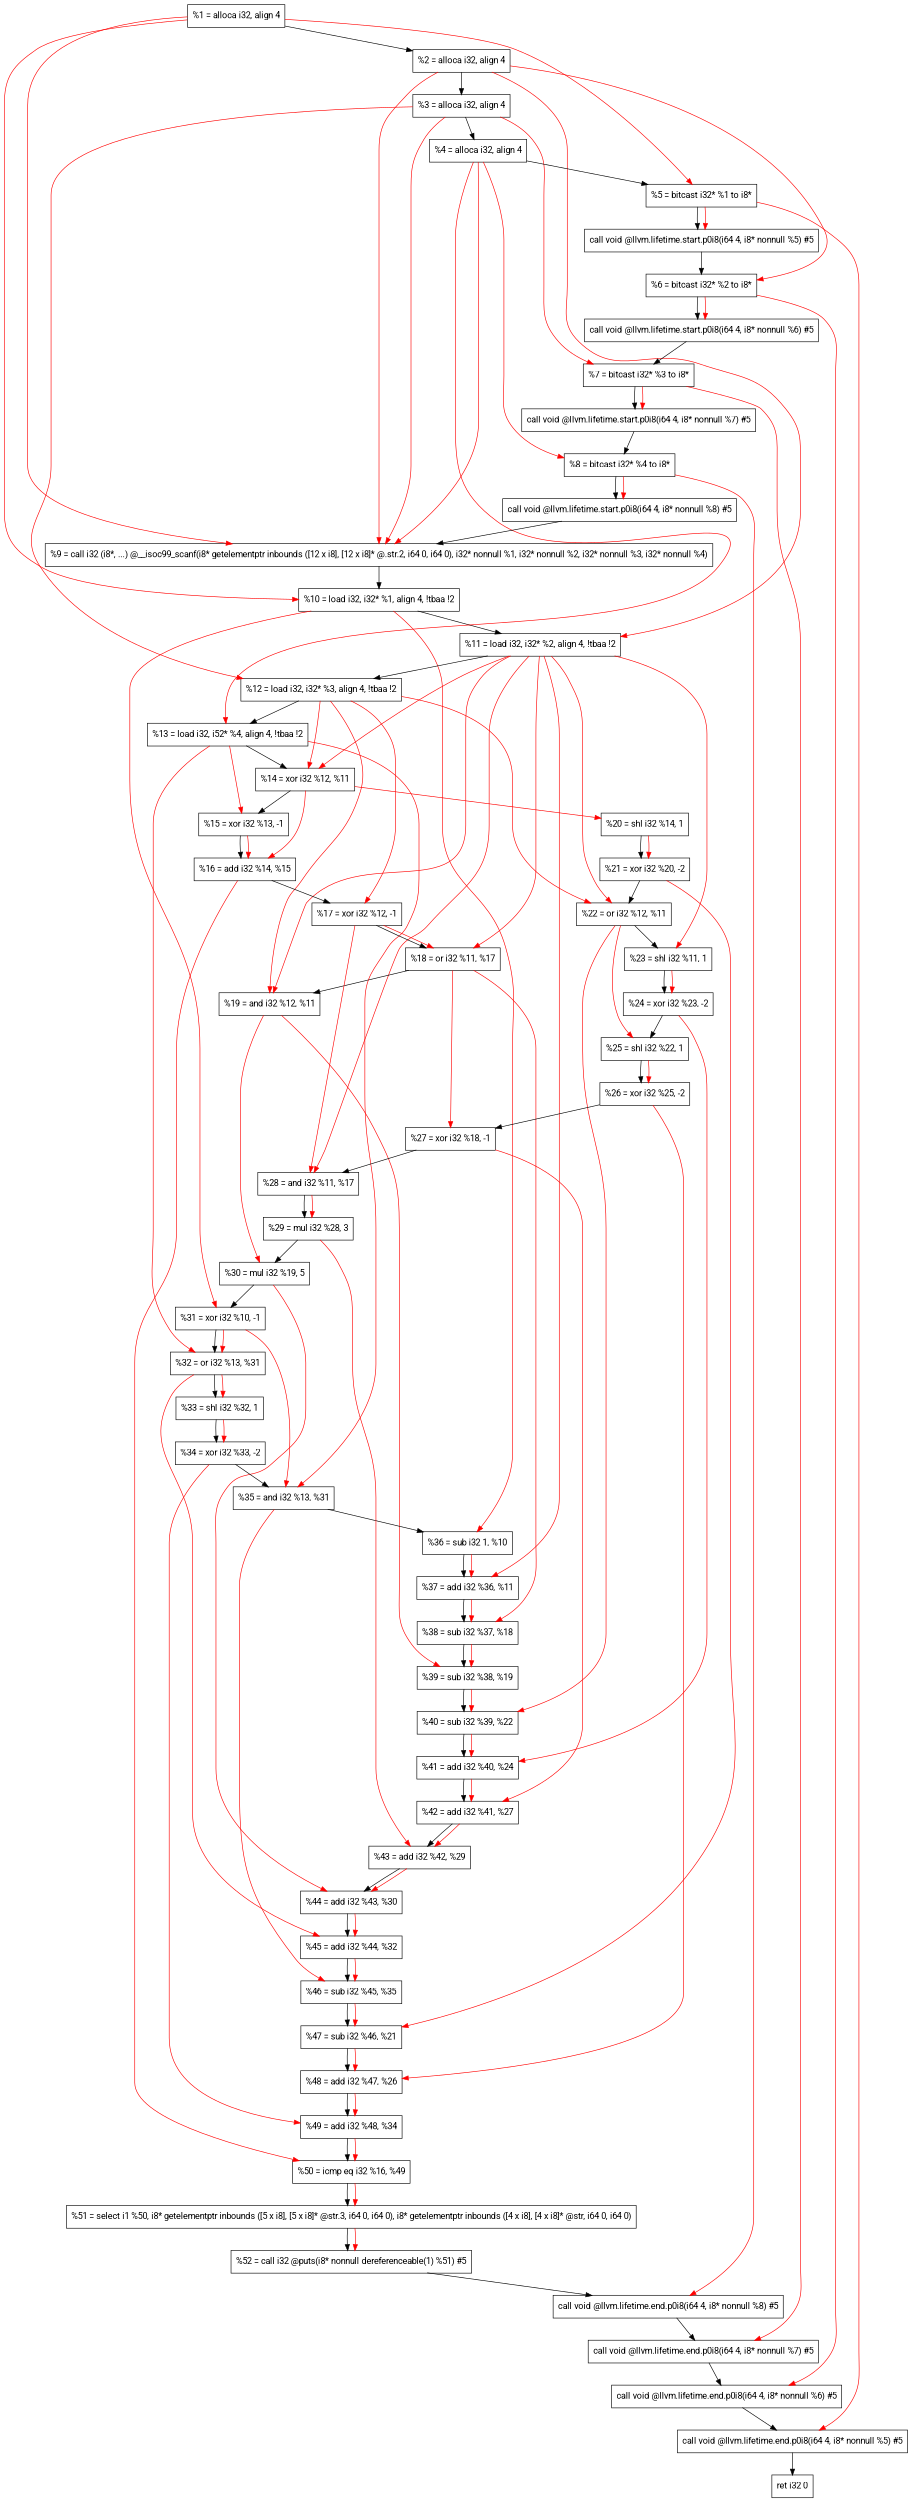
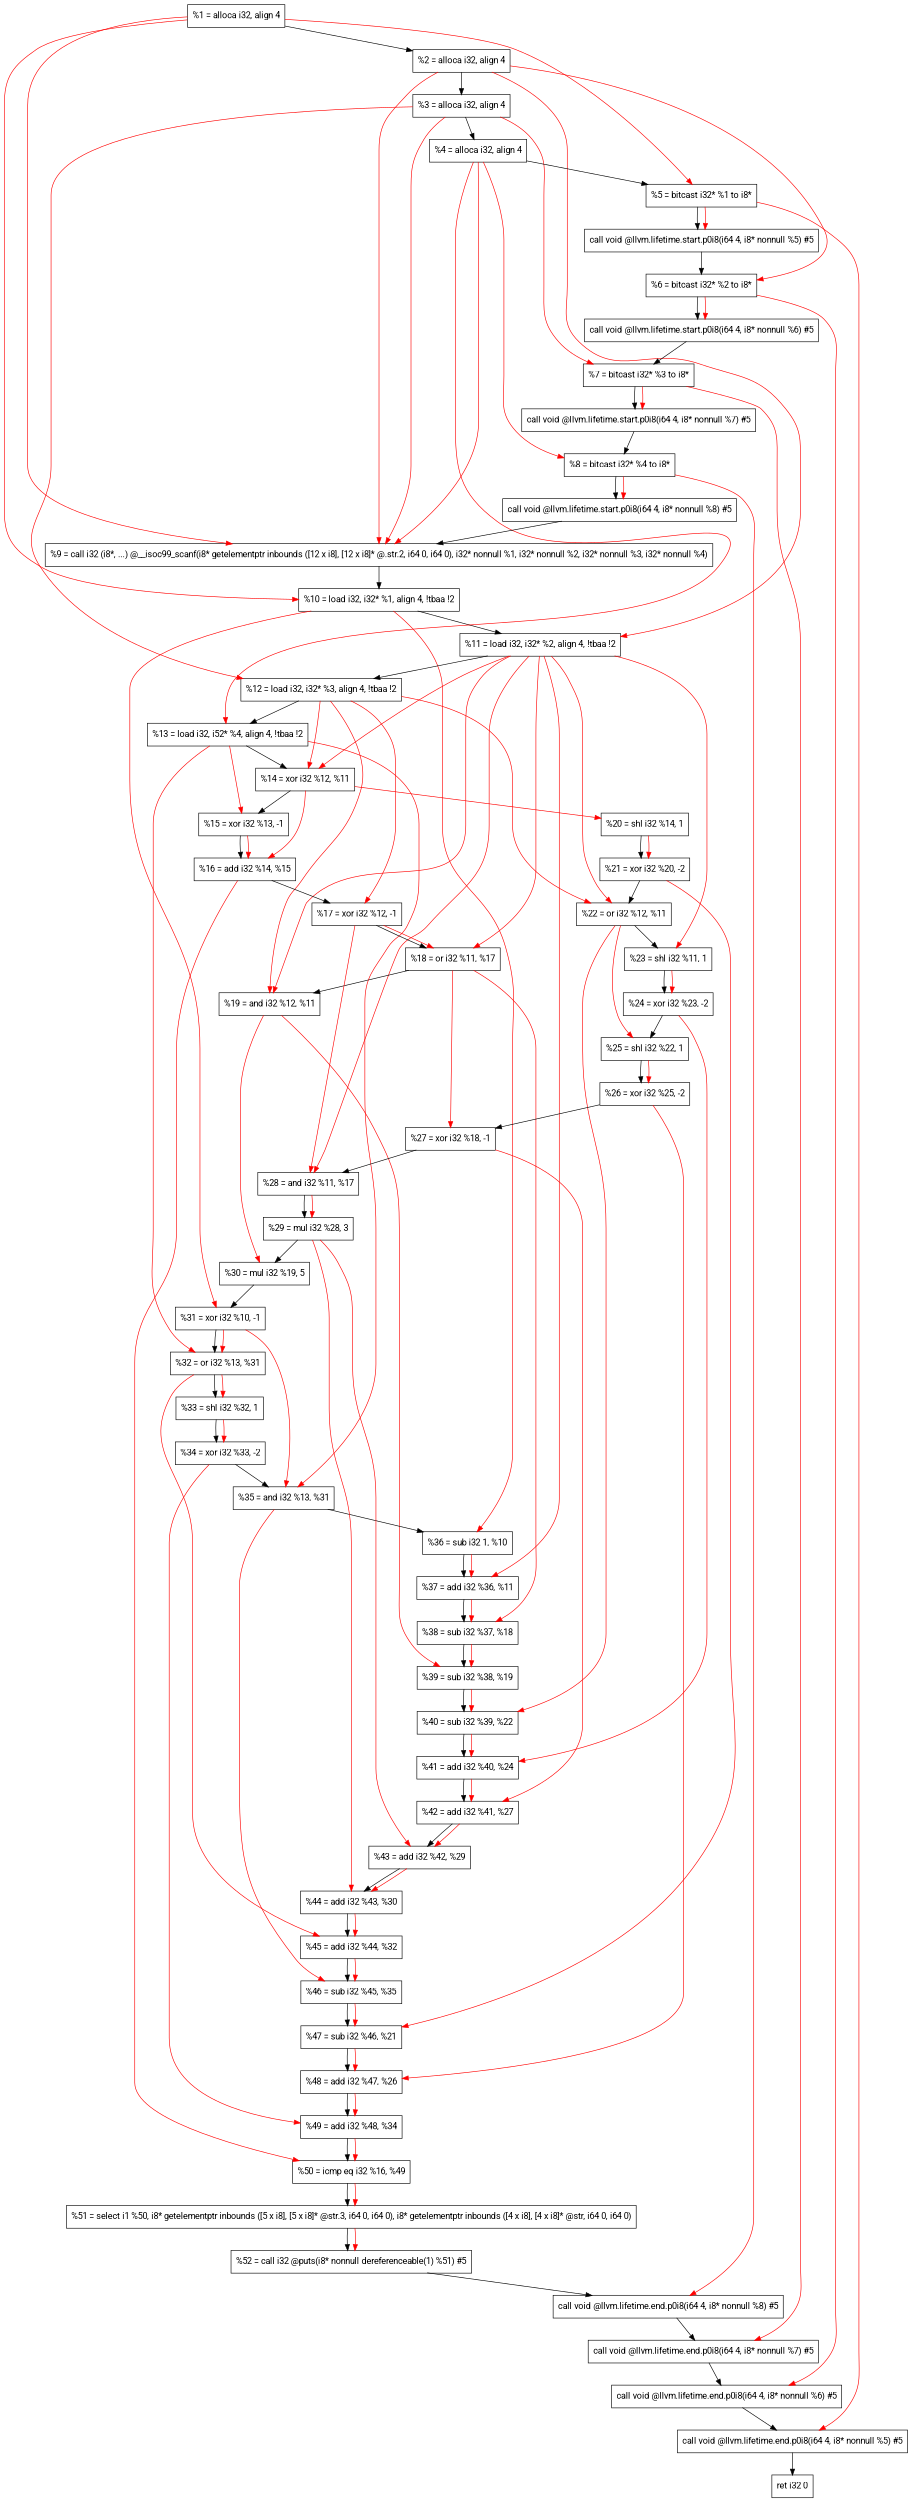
(216, 1585) -> (351, 1560)
